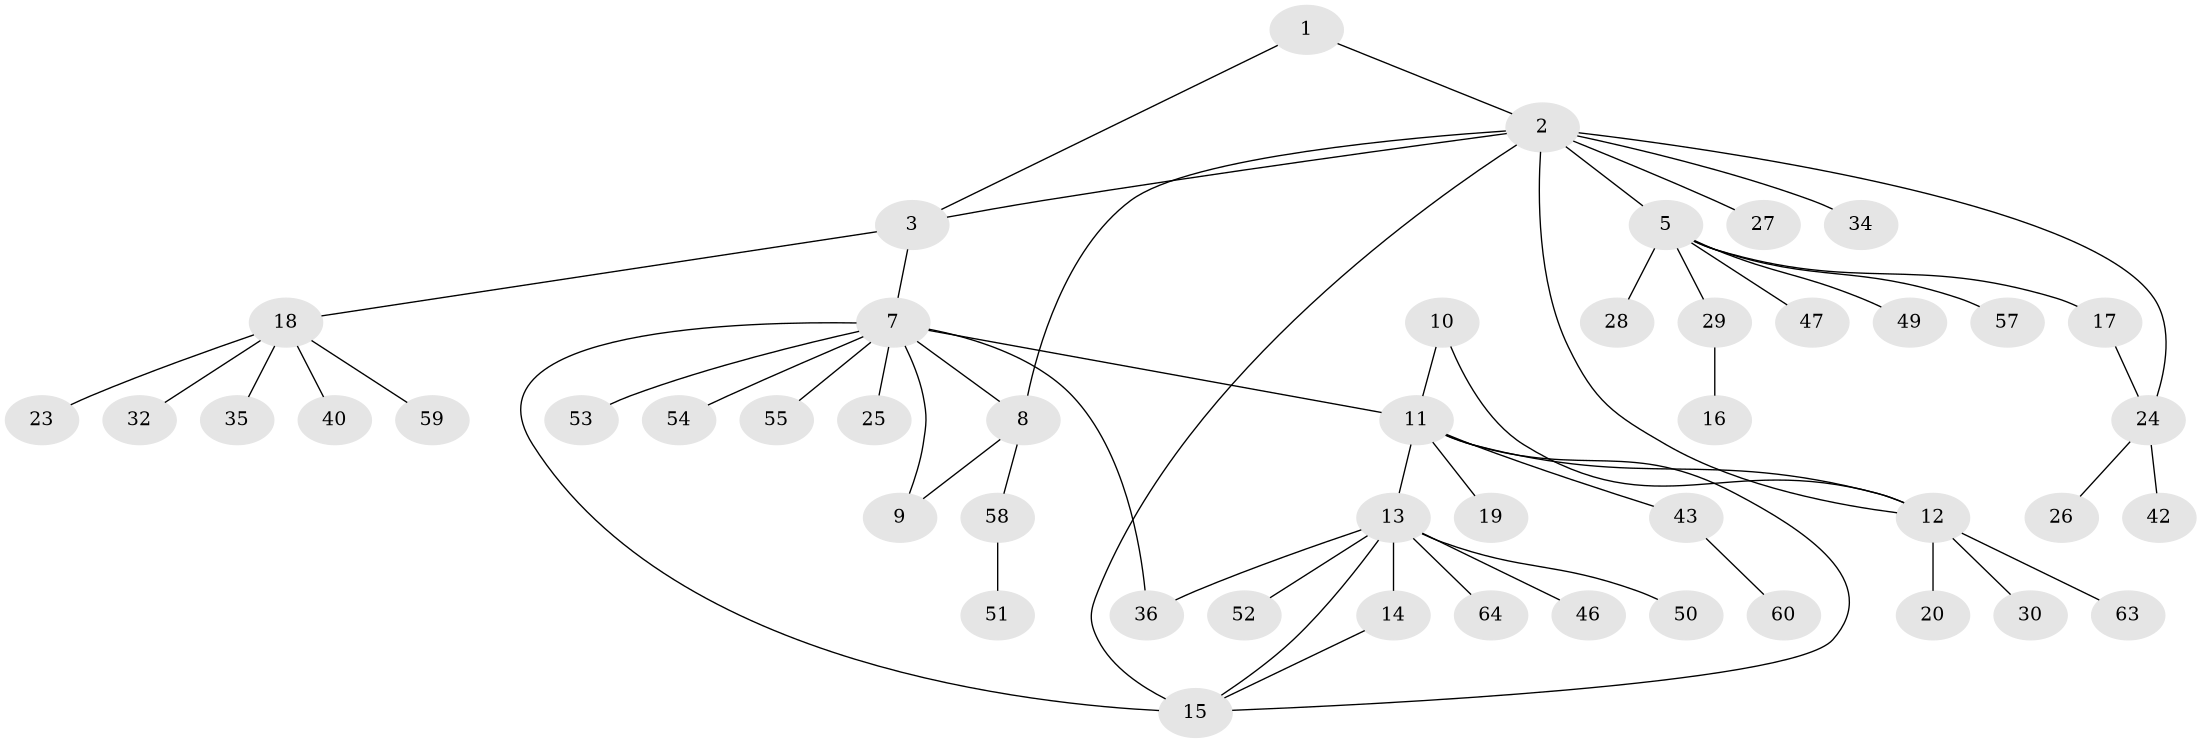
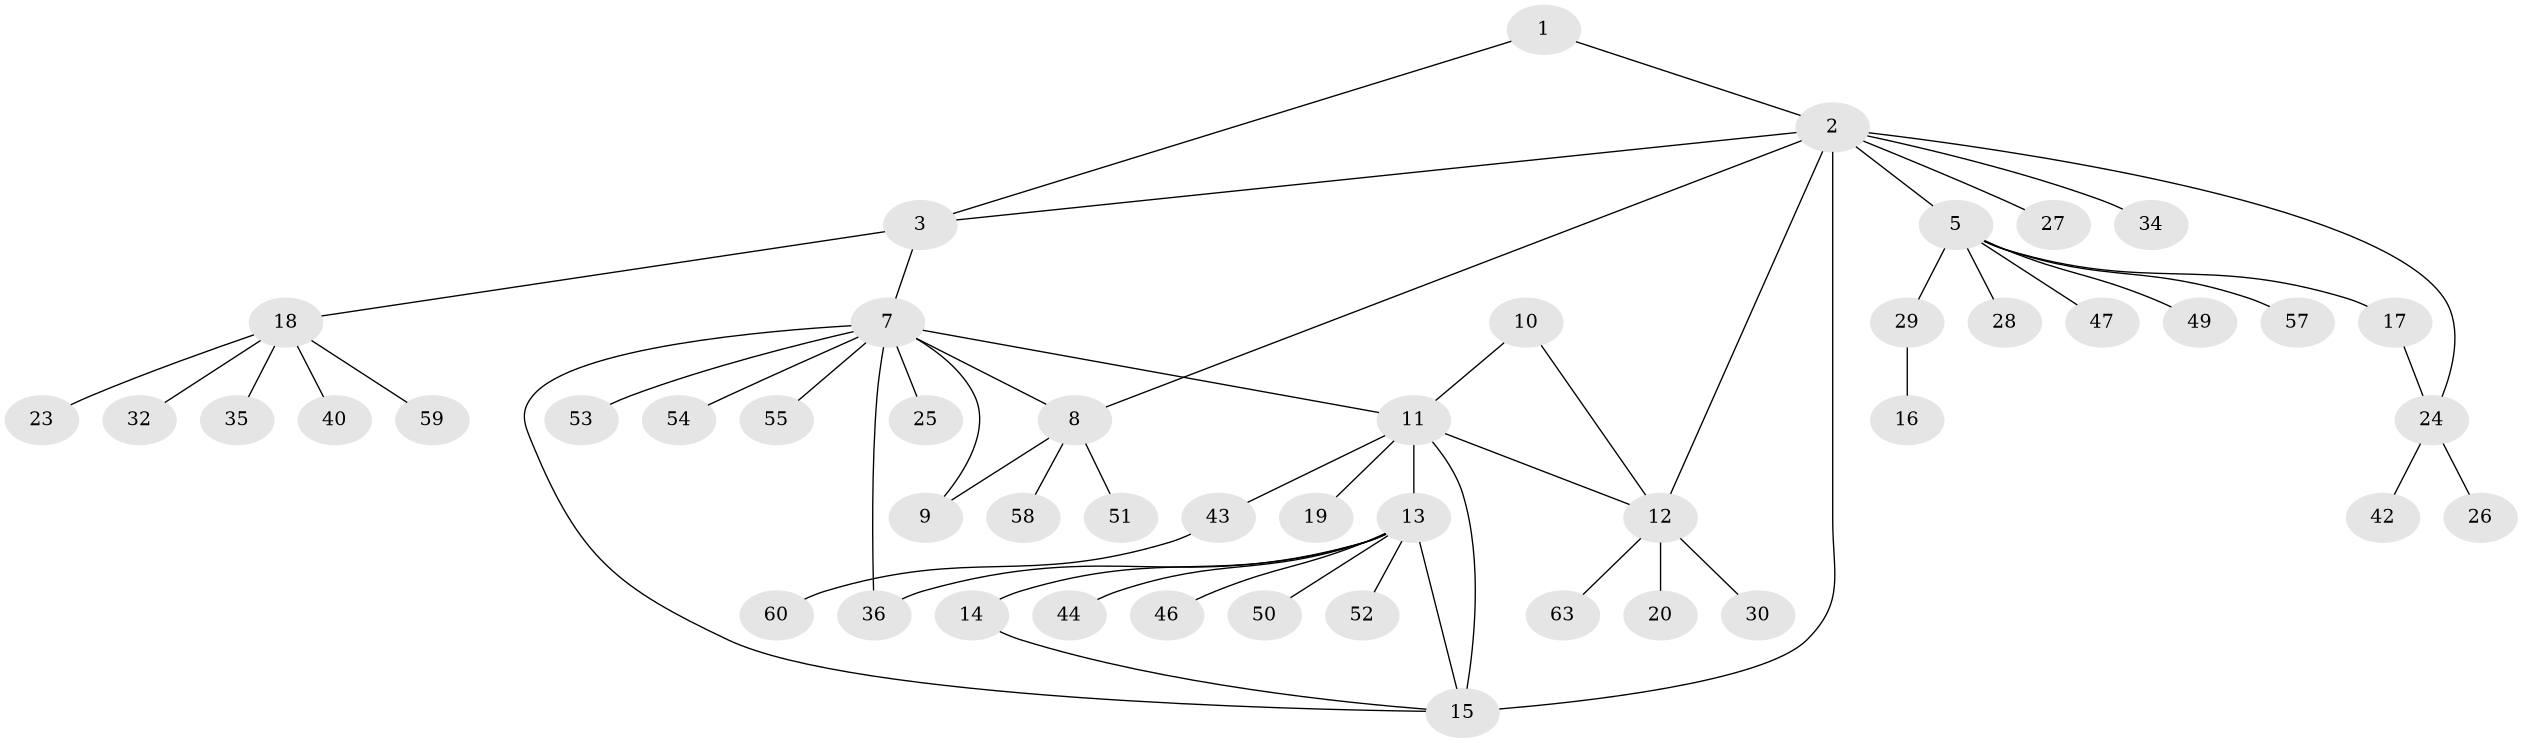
(998, 567) -> (1098, 469)
(1491, 615) -> (1070, 615)
